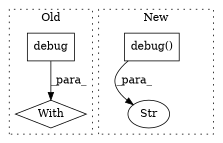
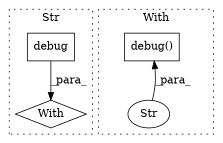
(51, 18) -> (51, 18)
(156, 18) -> (156, 18)
(115, 80) -> (155, 85)
